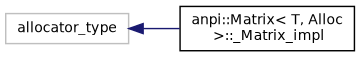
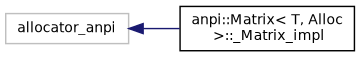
(67, 29) -> (67, 29)
